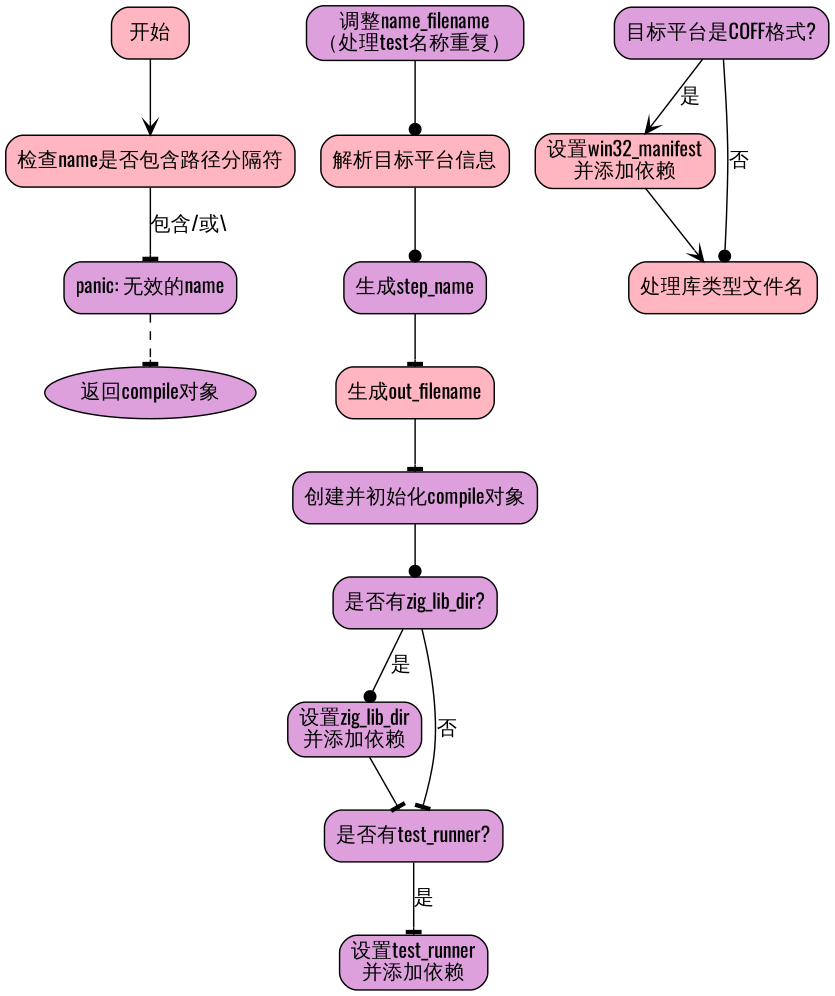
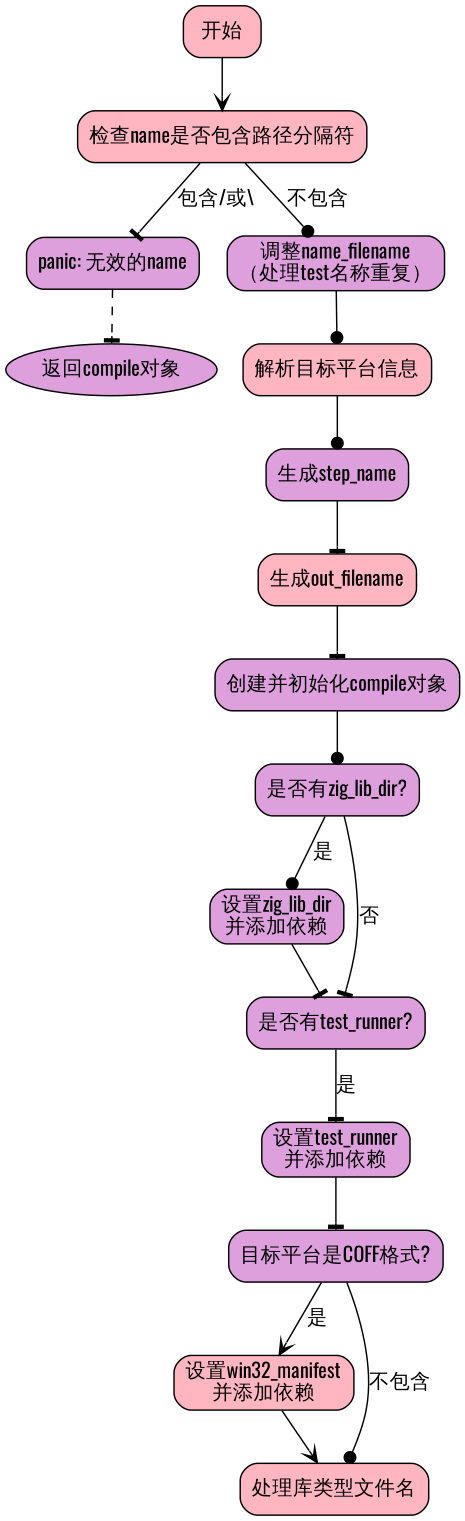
(740, 161) -> (400, 1383)
none -> (274, 195)
none -> (336, 1200)
